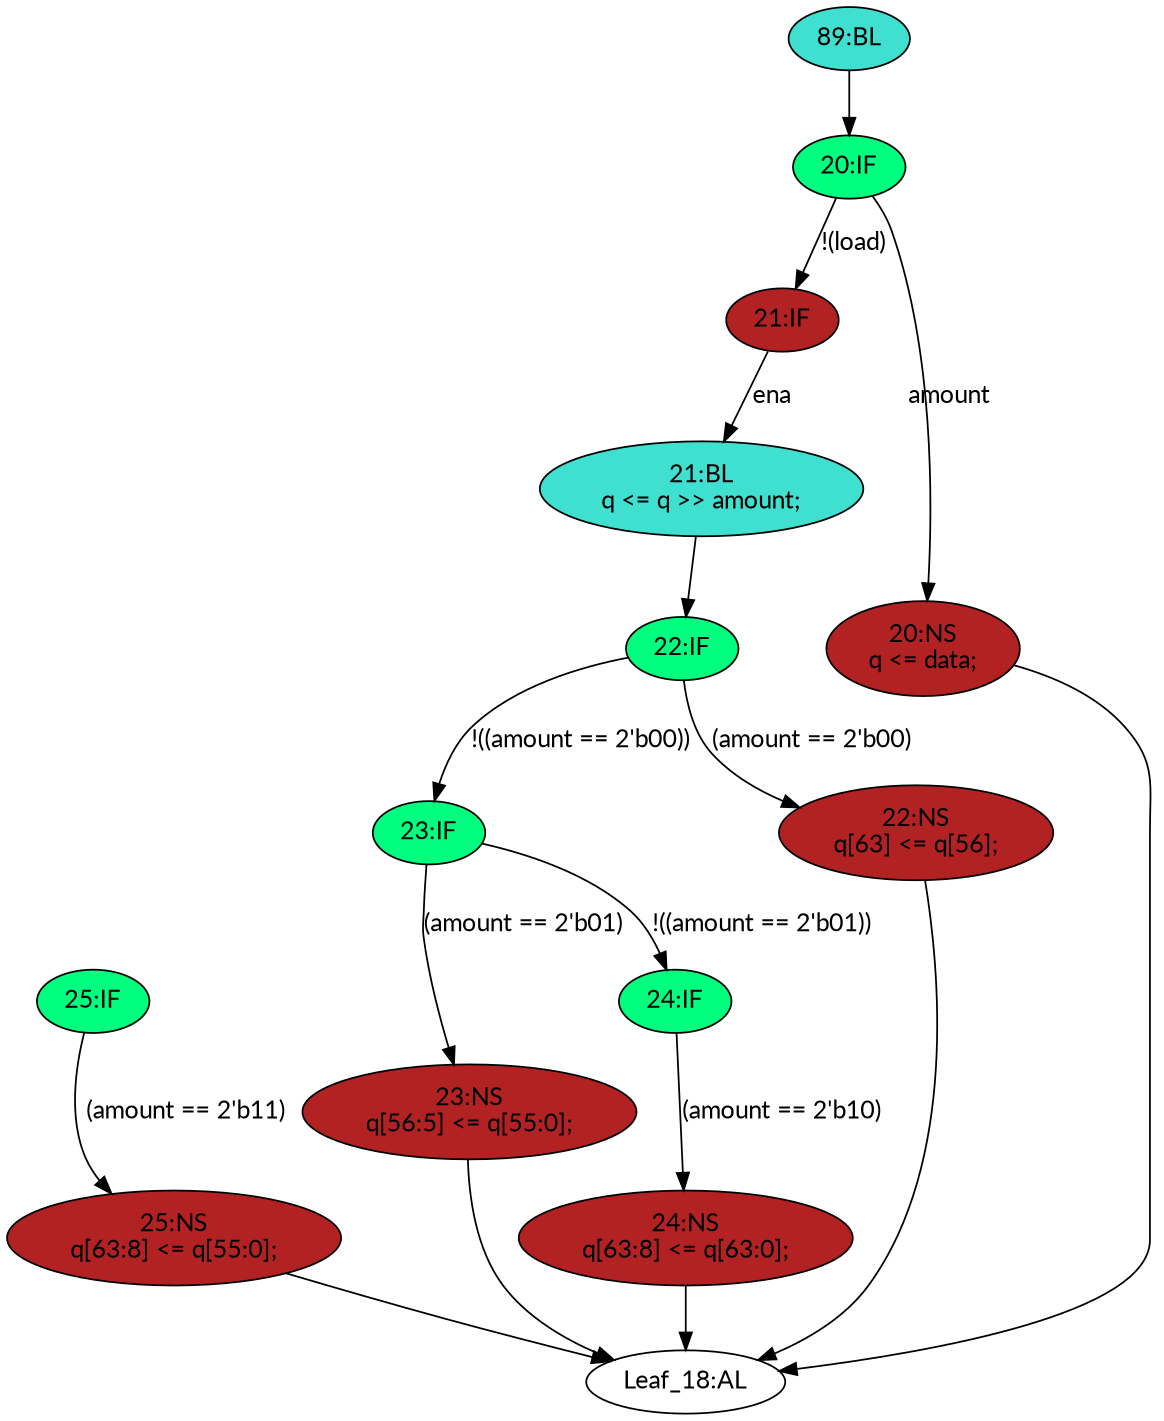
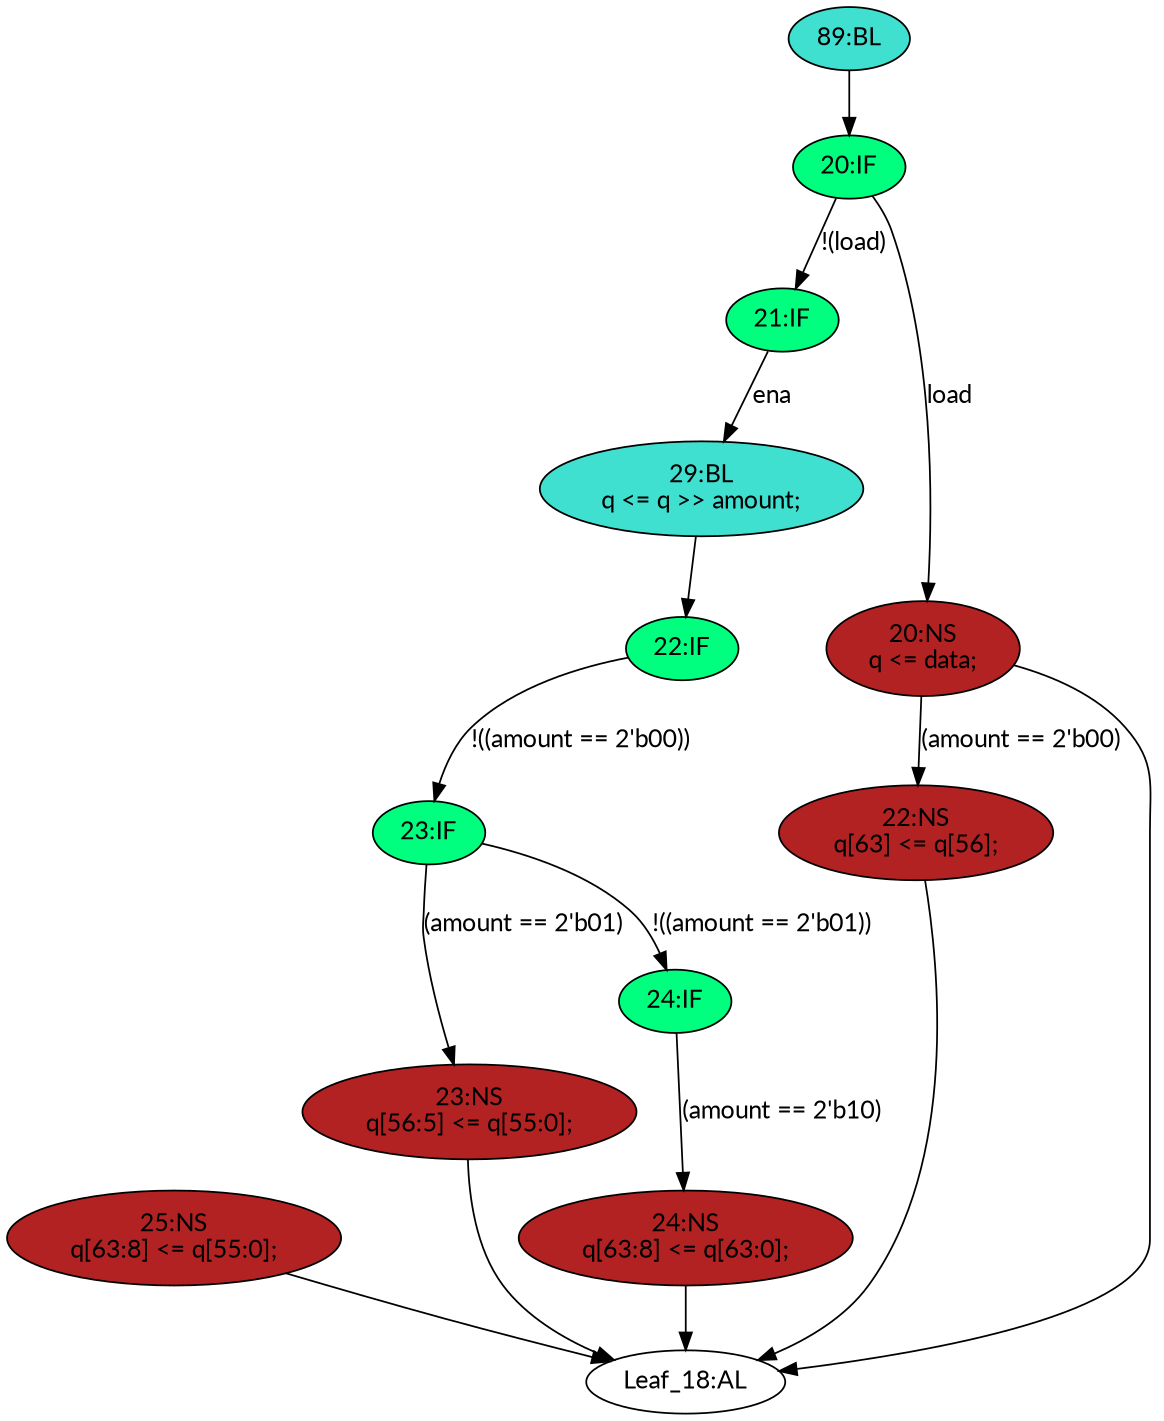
(782, 320) -> (782, 320)
(950, 397) -> (950, 397)
(702, 489) -> (702, 489)
(714, 756) -> (920, 732)
(93, 1001) -> none
